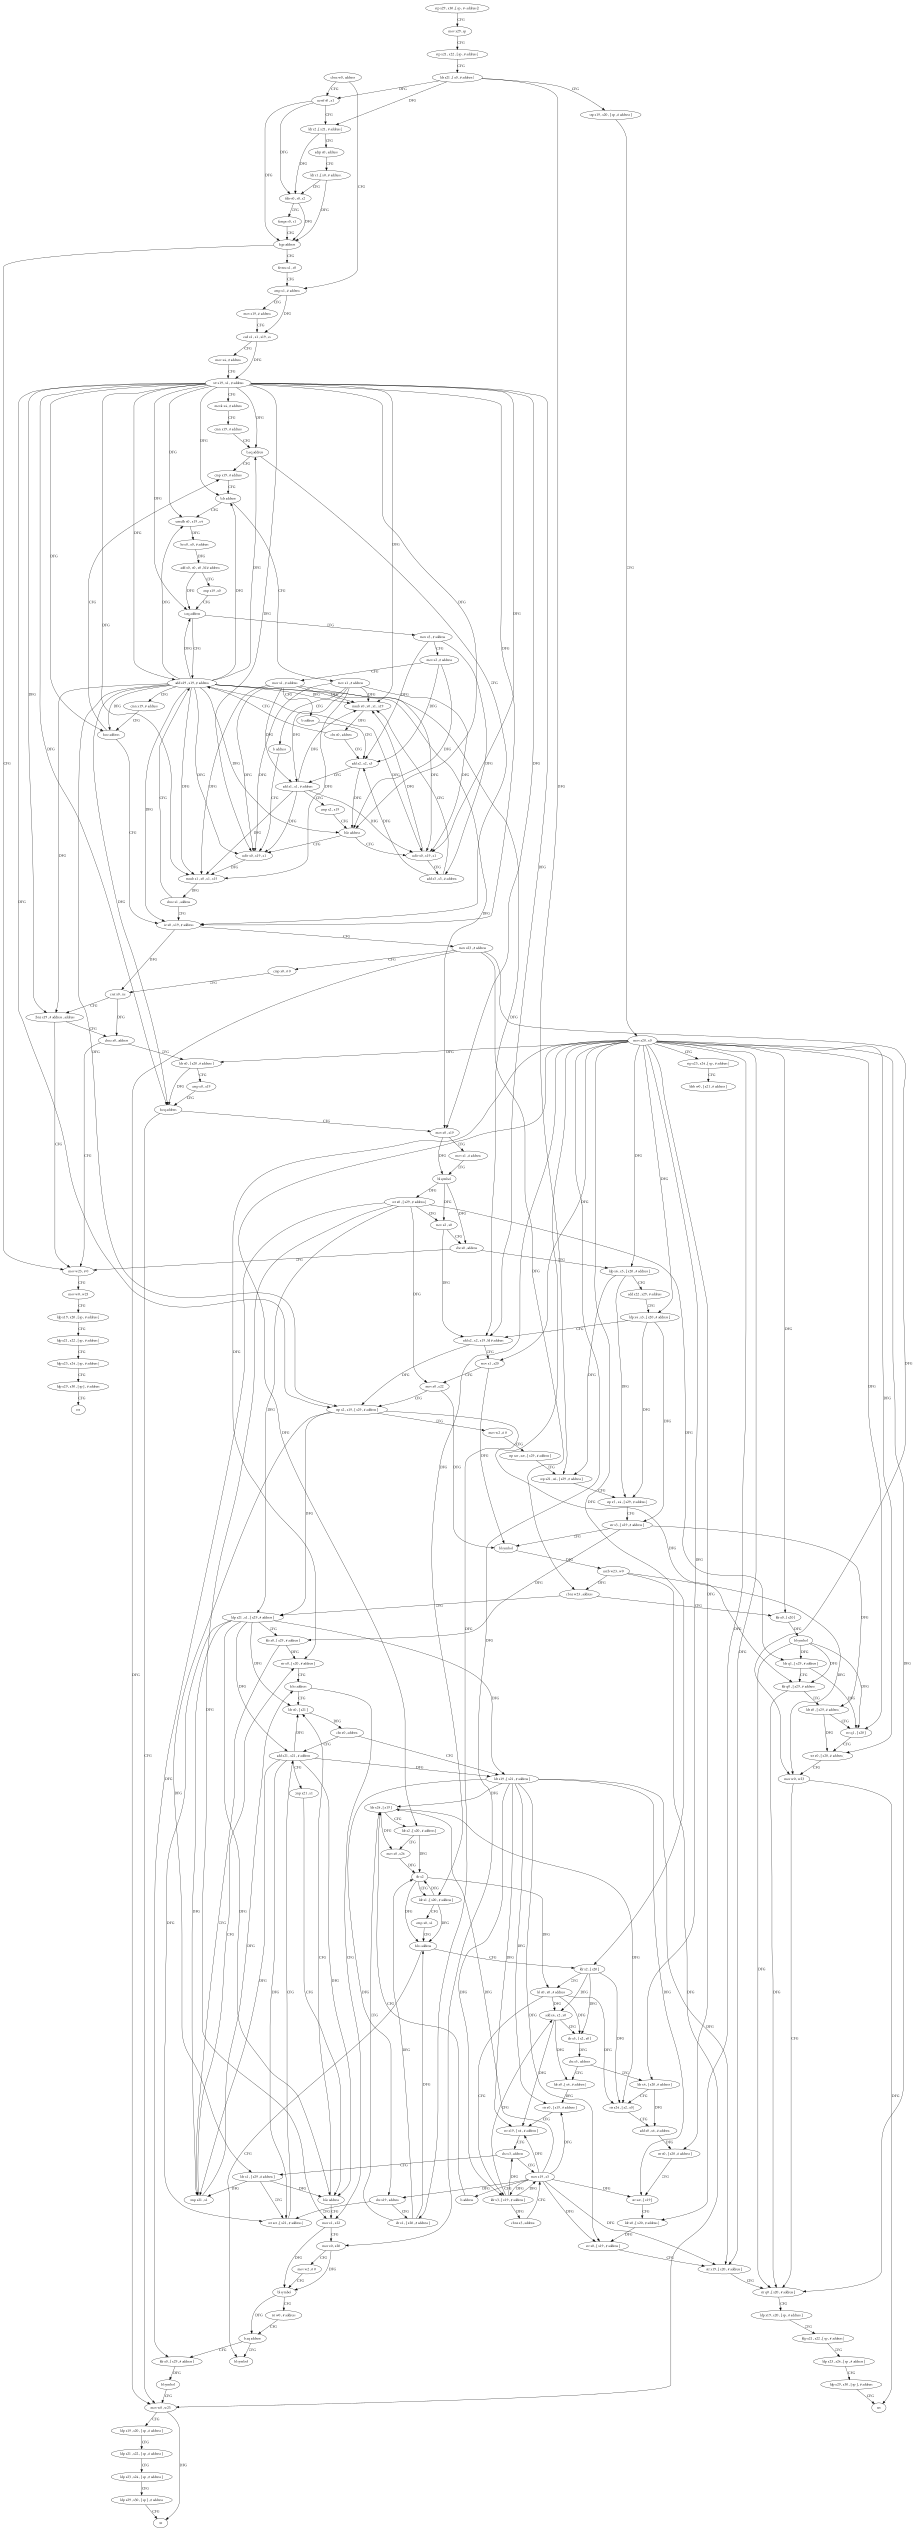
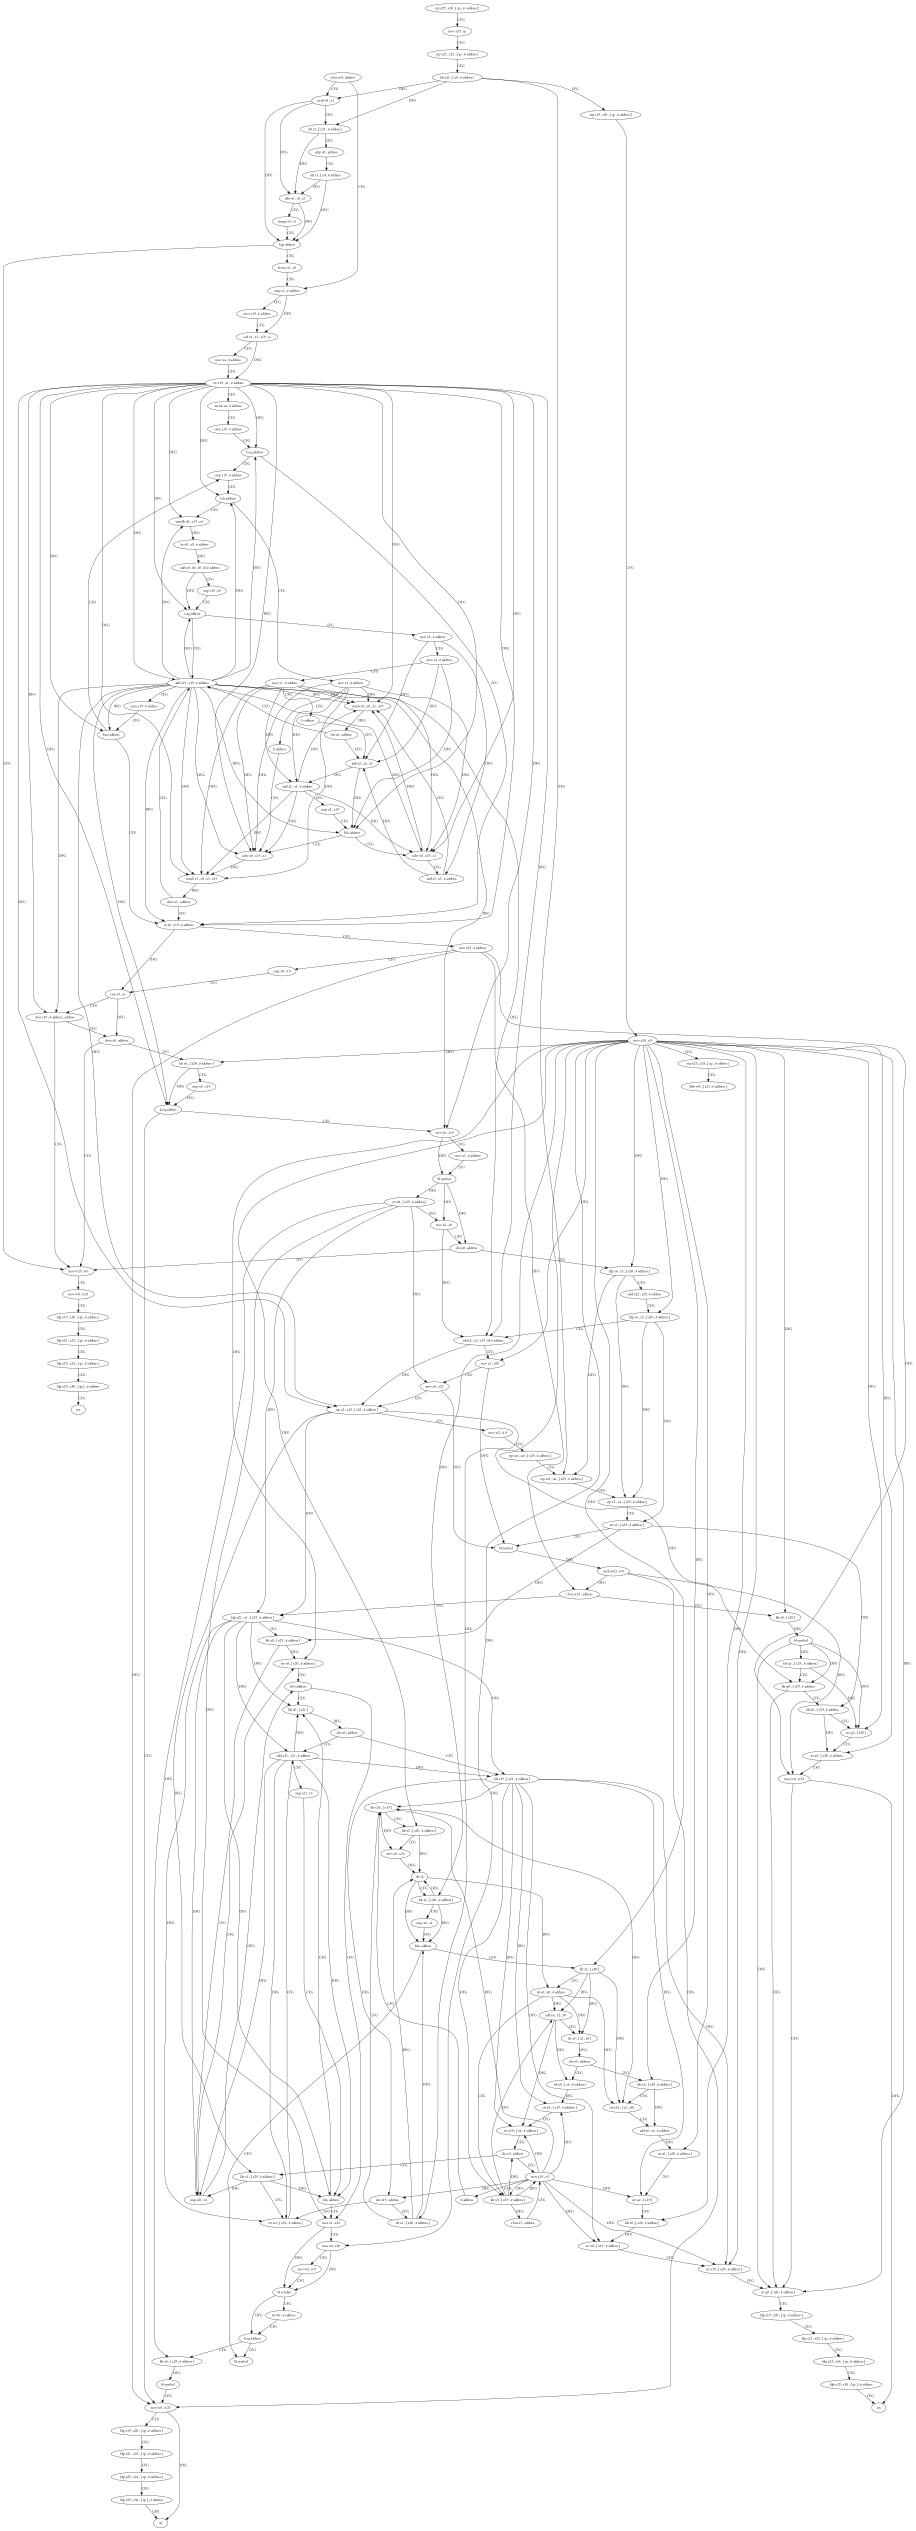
(685, 1373) -> none
